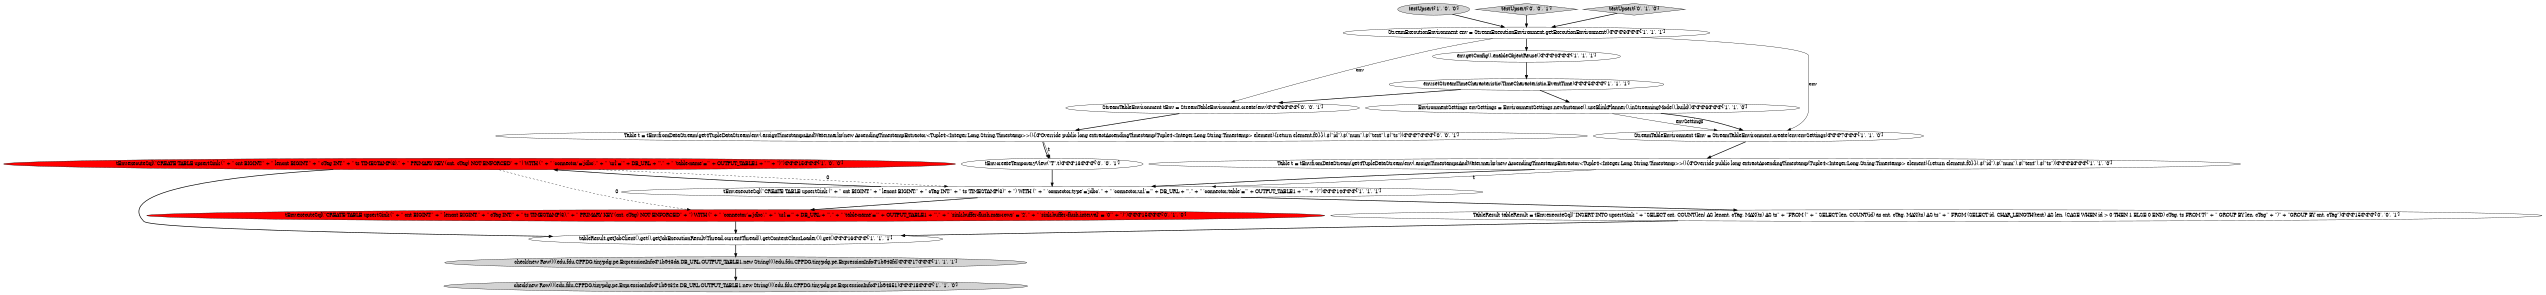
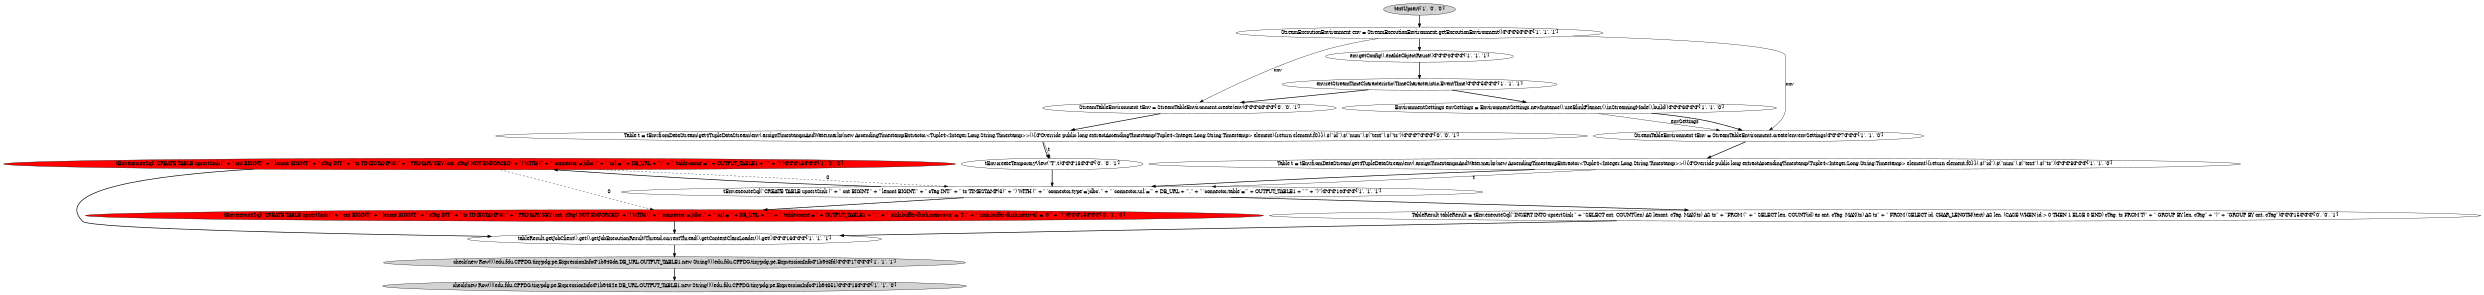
(1526, 9) -> none
(1634, 9) -> none
